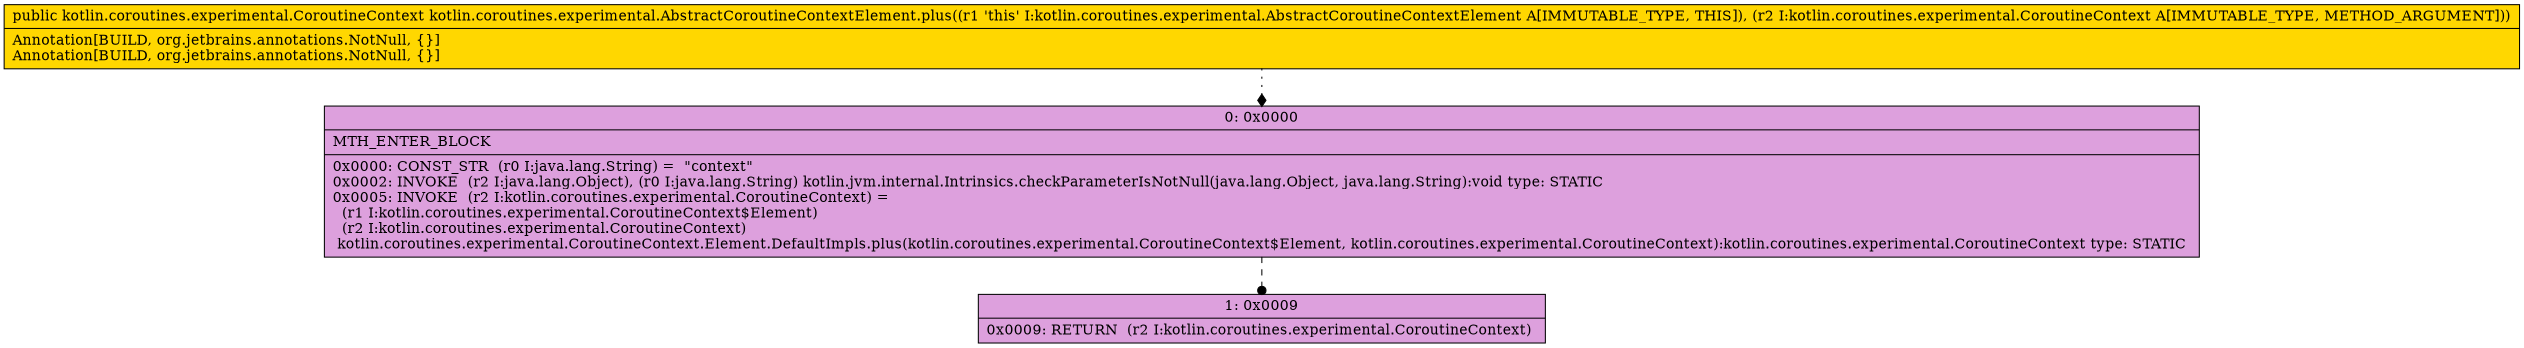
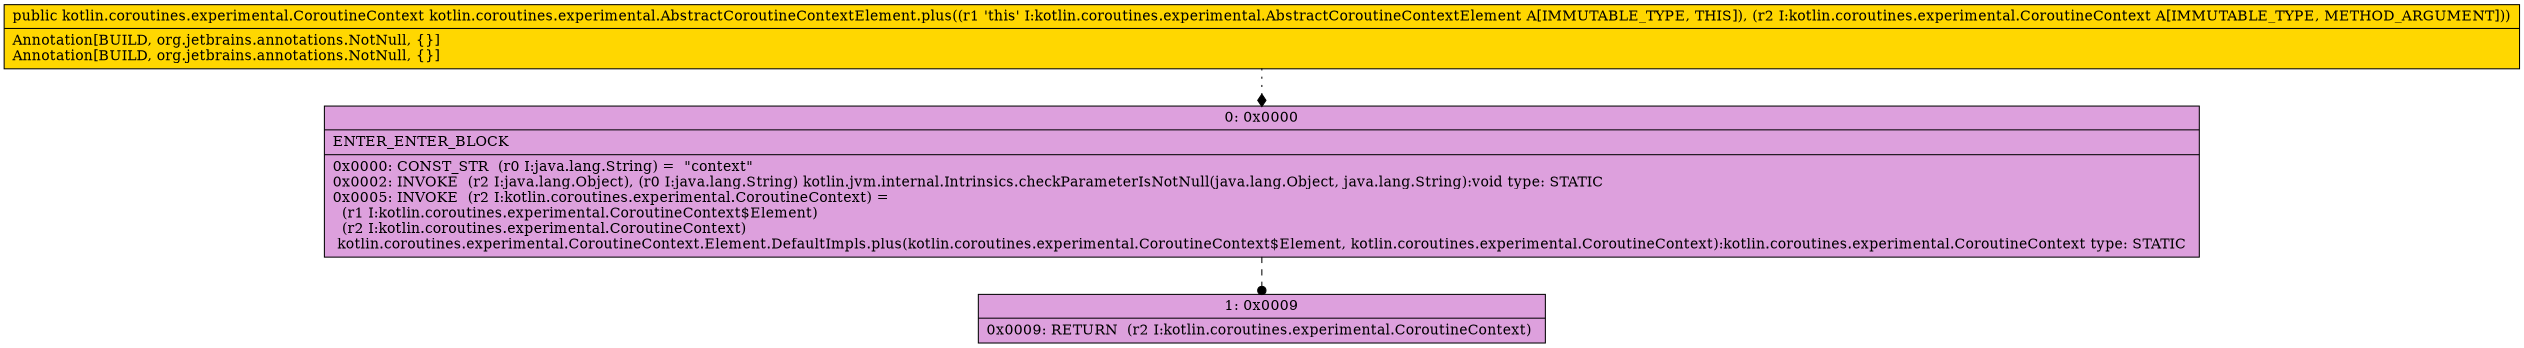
(412, 142) -> (421, 142)
